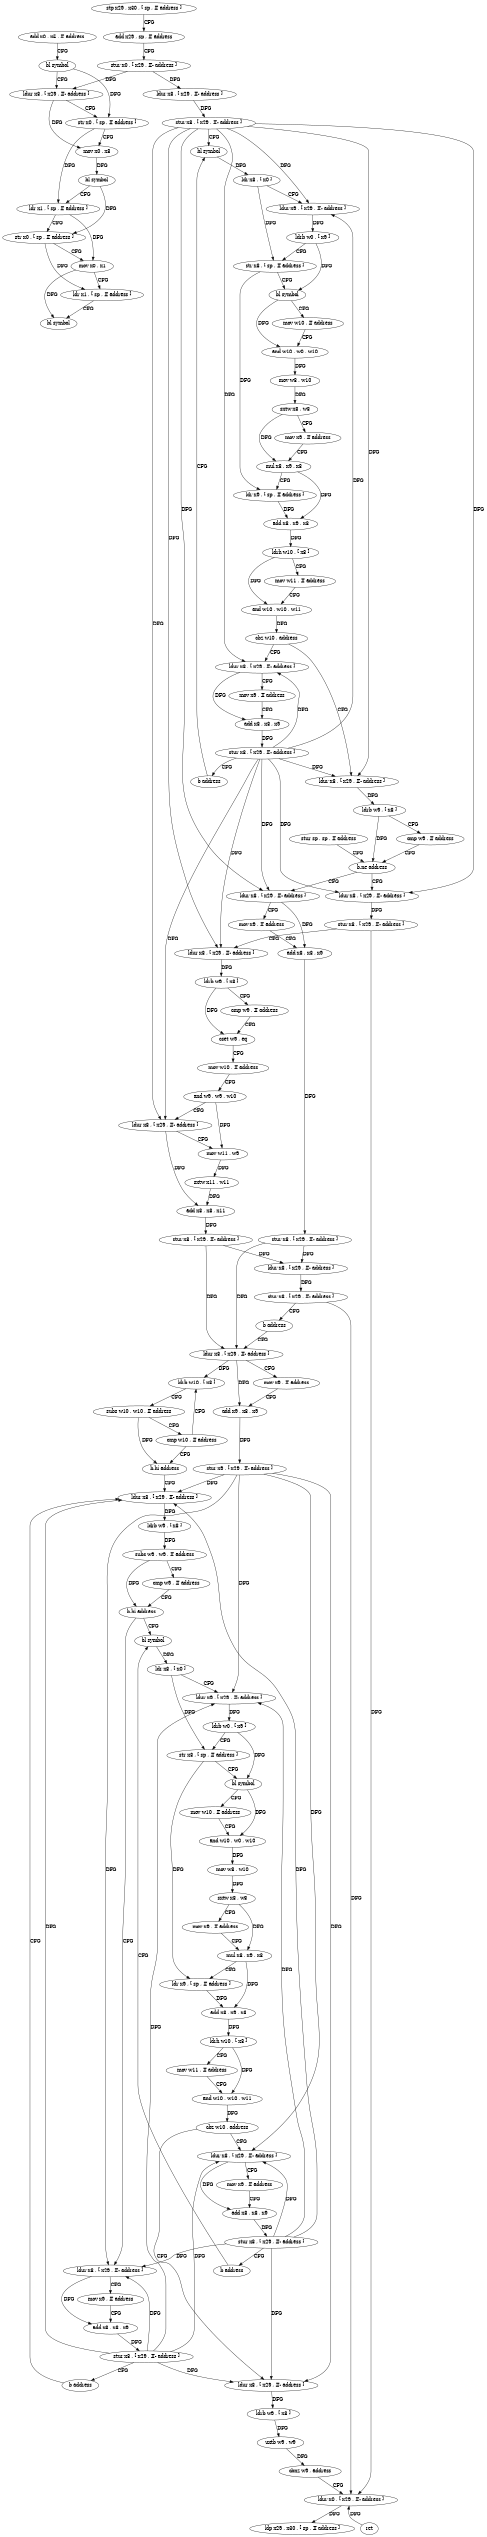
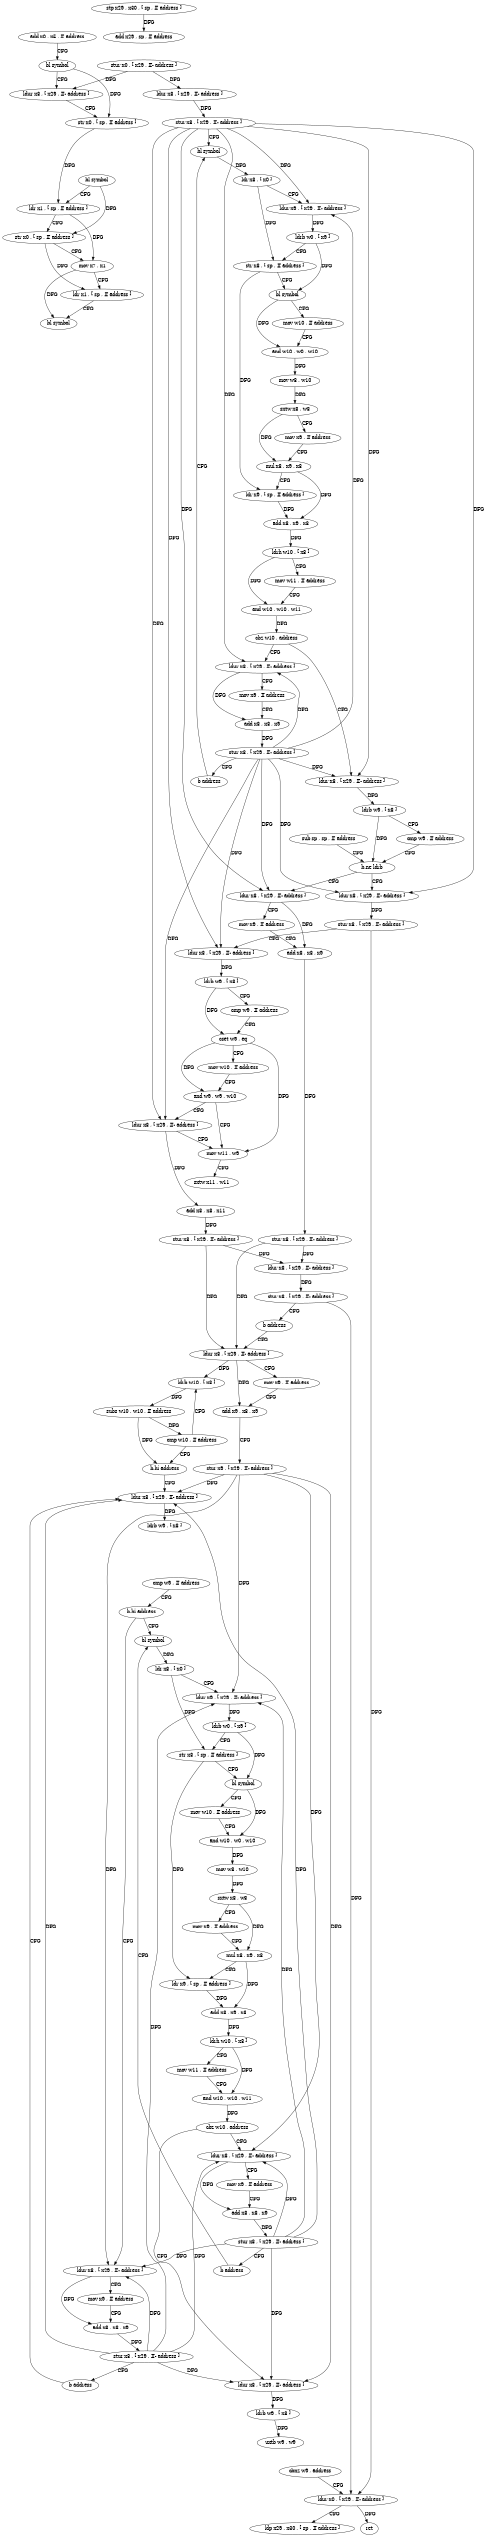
(149, 23) -> (149, 23)
(144, 50) -> none
(97, 152) -> none
(92, 266) -> (92, 266)
(329, 839) -> (329, 839)
(372, 868) -> (372, 868)
none -> (184, 1062)
none -> (278, 1098)
(225, 1125) -> (225, 1125)
(223, 1168) -> (223, 1168)
(209, 1195) -> none
(177, 1397) -> (177, 1397)
(174, 1426) -> (174, 1426)
(245, 1440) -> (245, 1440)
(165, 1555) -> none
(294, 2456) -> none
(334, 2514) -> (334, 2514)
(352, 2519) -> (362, 2512)
